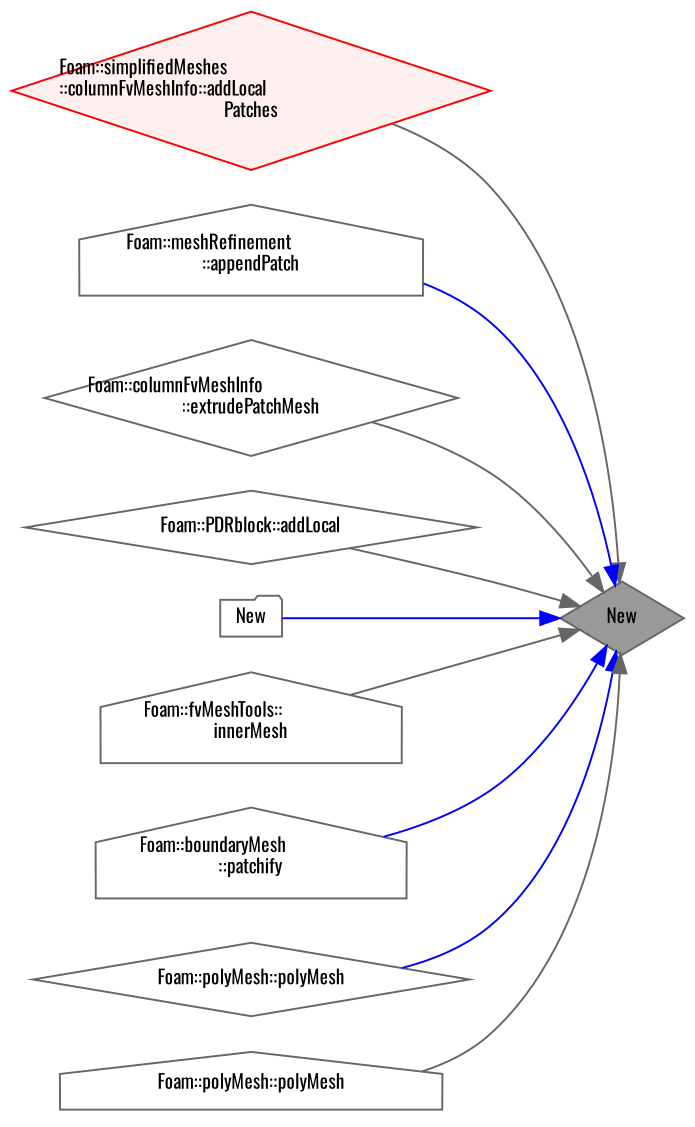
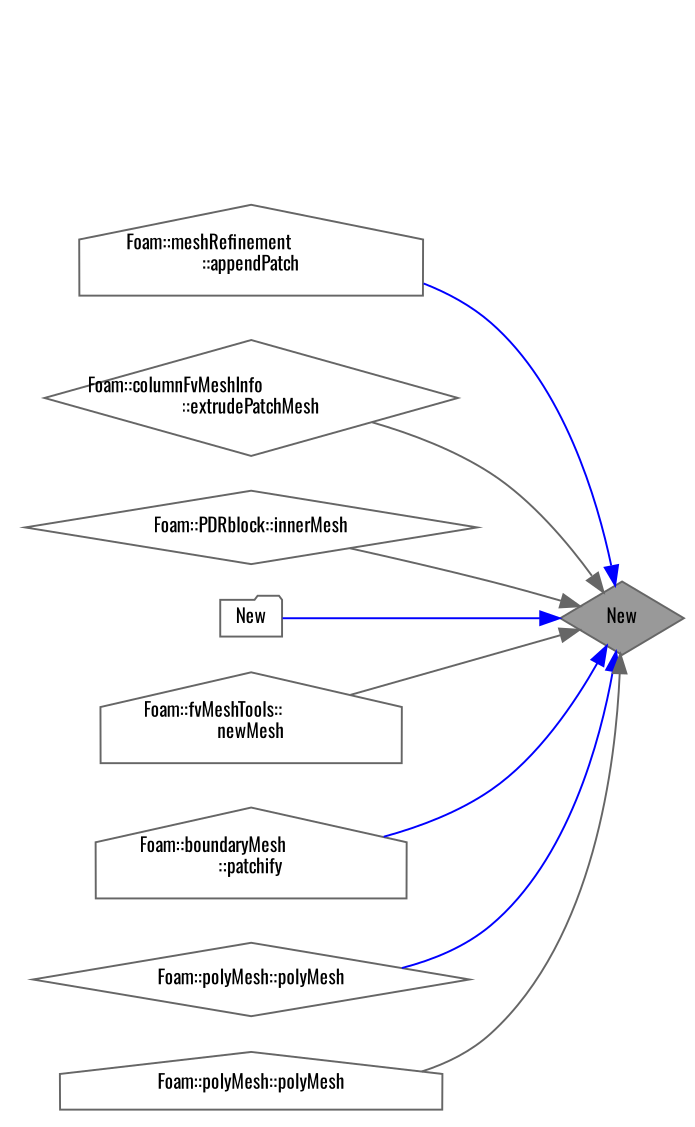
(251, 91) -> none
(251, 527) -> (251, 527)
(251, 723) -> (251, 723)
